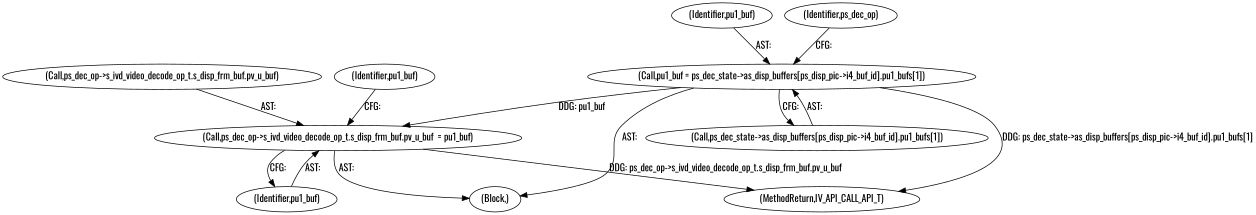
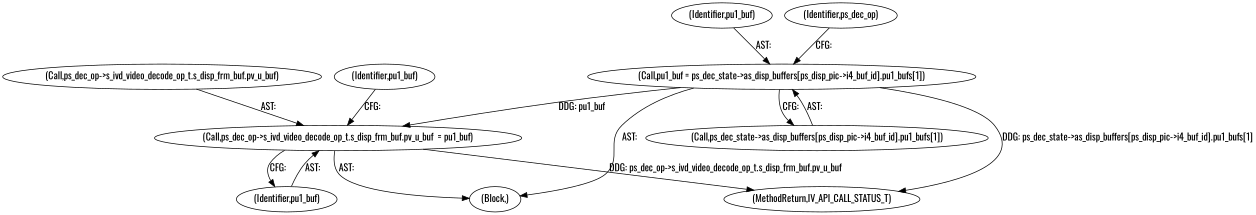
(822, 199) -> (822, 199)
